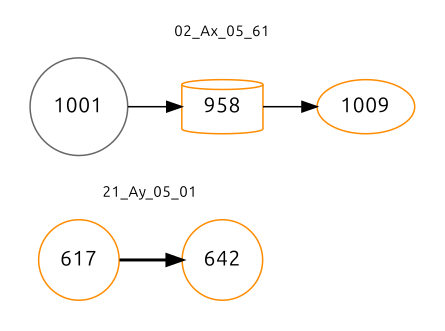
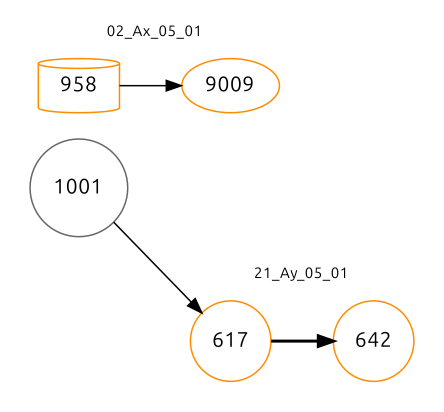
(222, 32) -> (155, 32)
(147, 107) -> (153, 262)
(366, 107) -> (231, 86)
